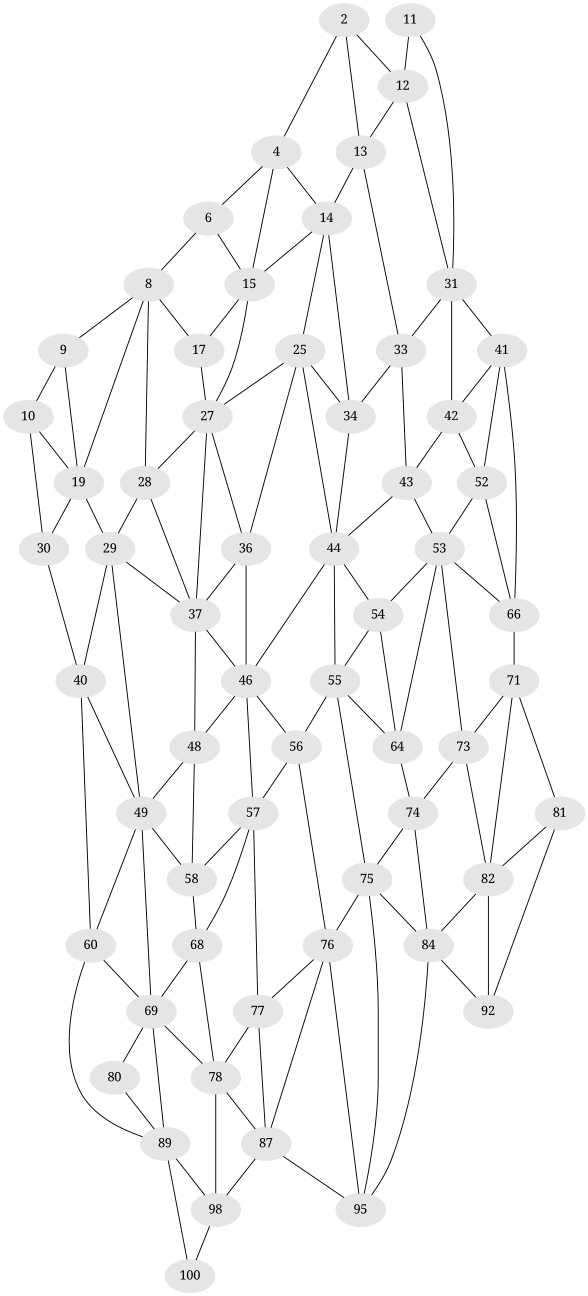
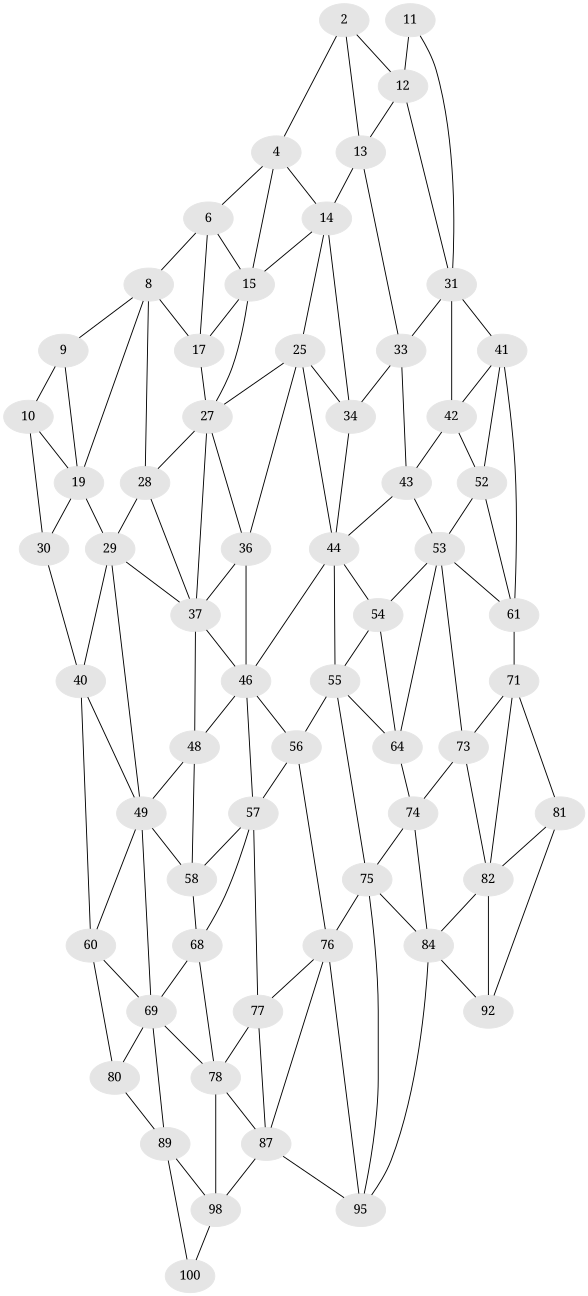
none -> (204, 285)
(514, 615) -> (514, 615)
(72, 1066) -> (103, 1012)
